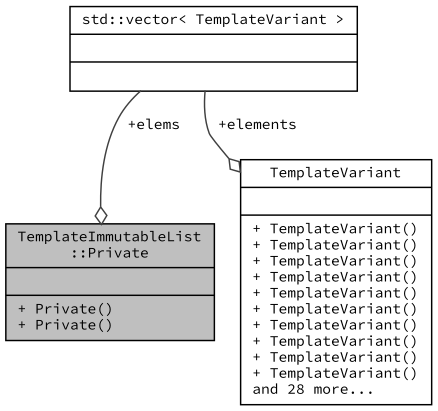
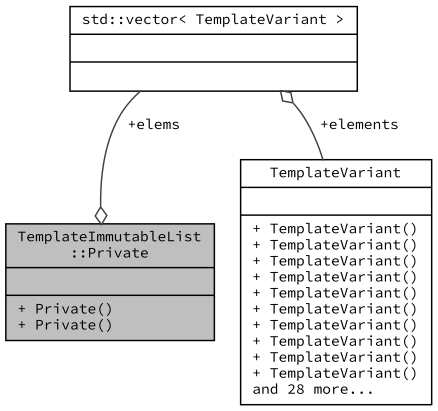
(208, 128) -> (311, 130)
